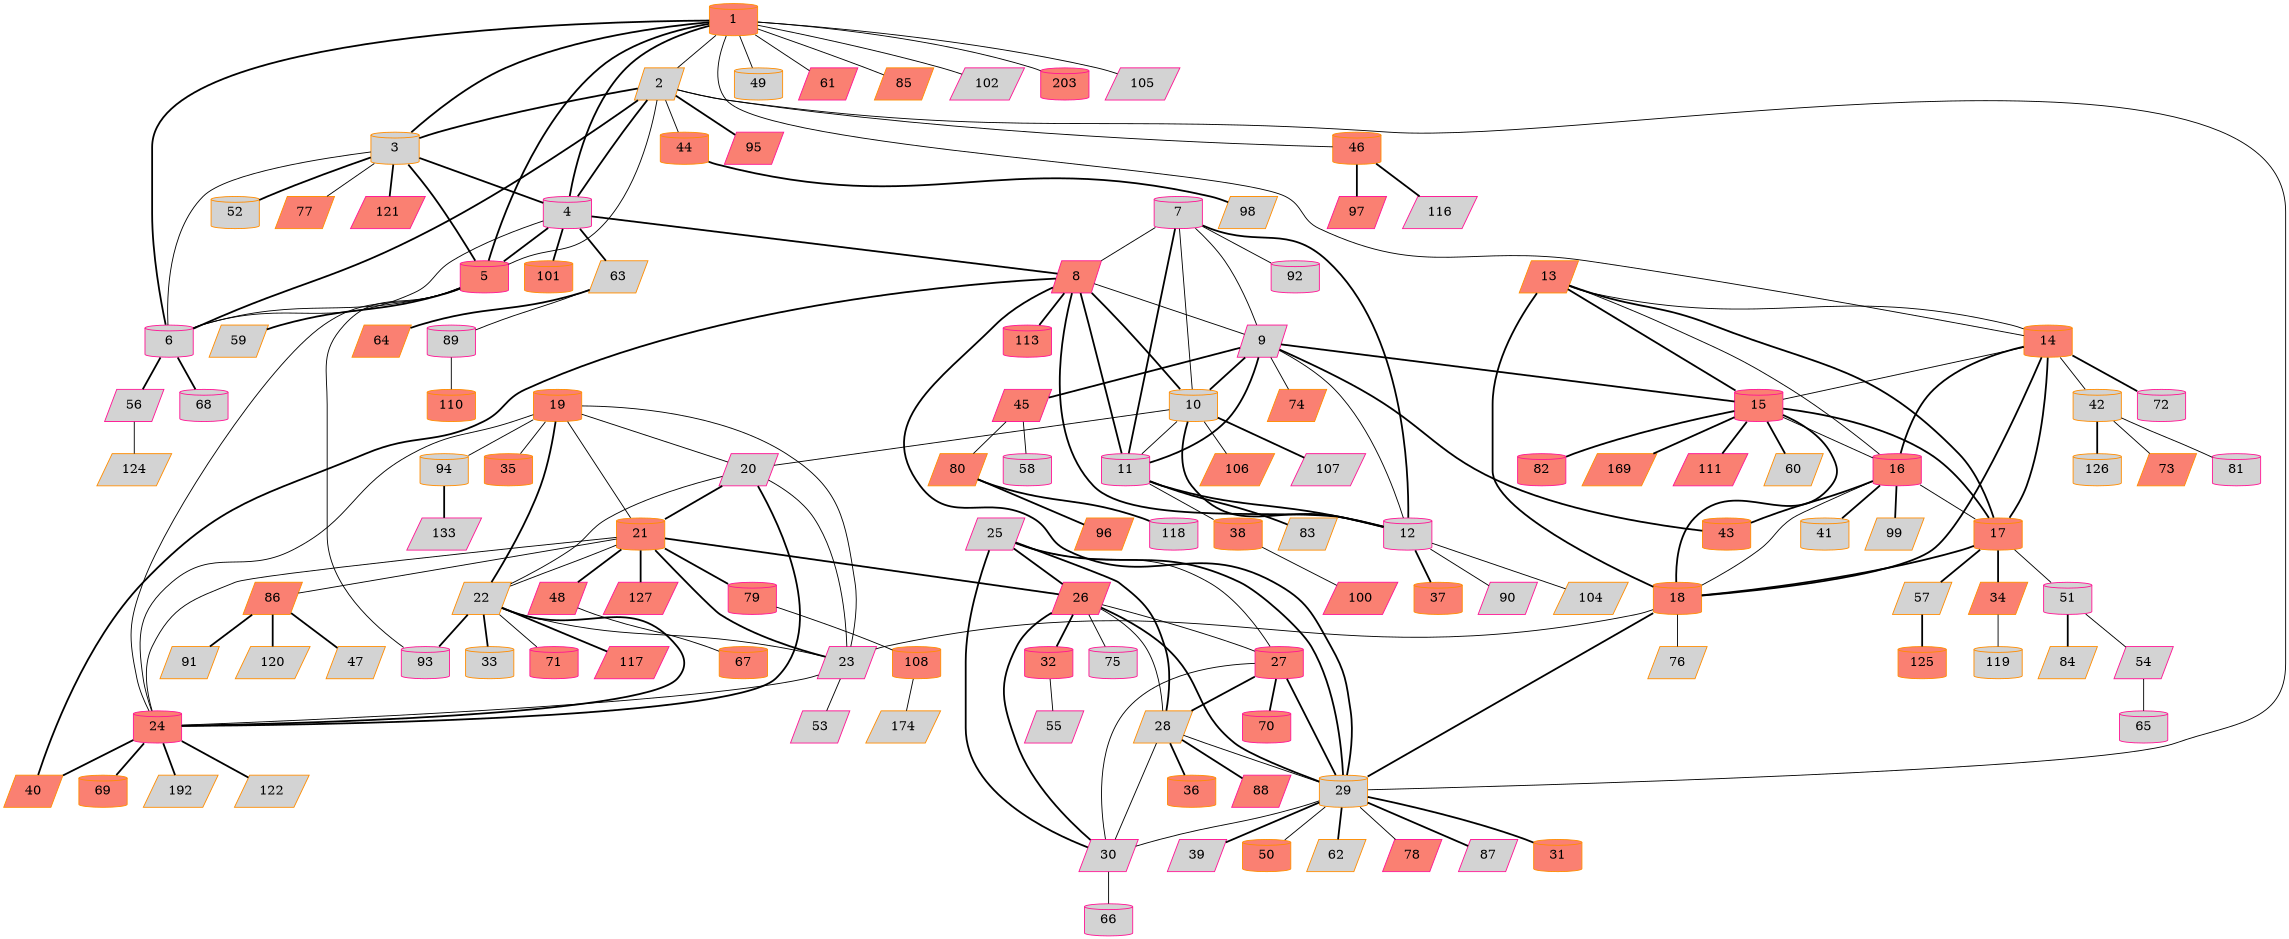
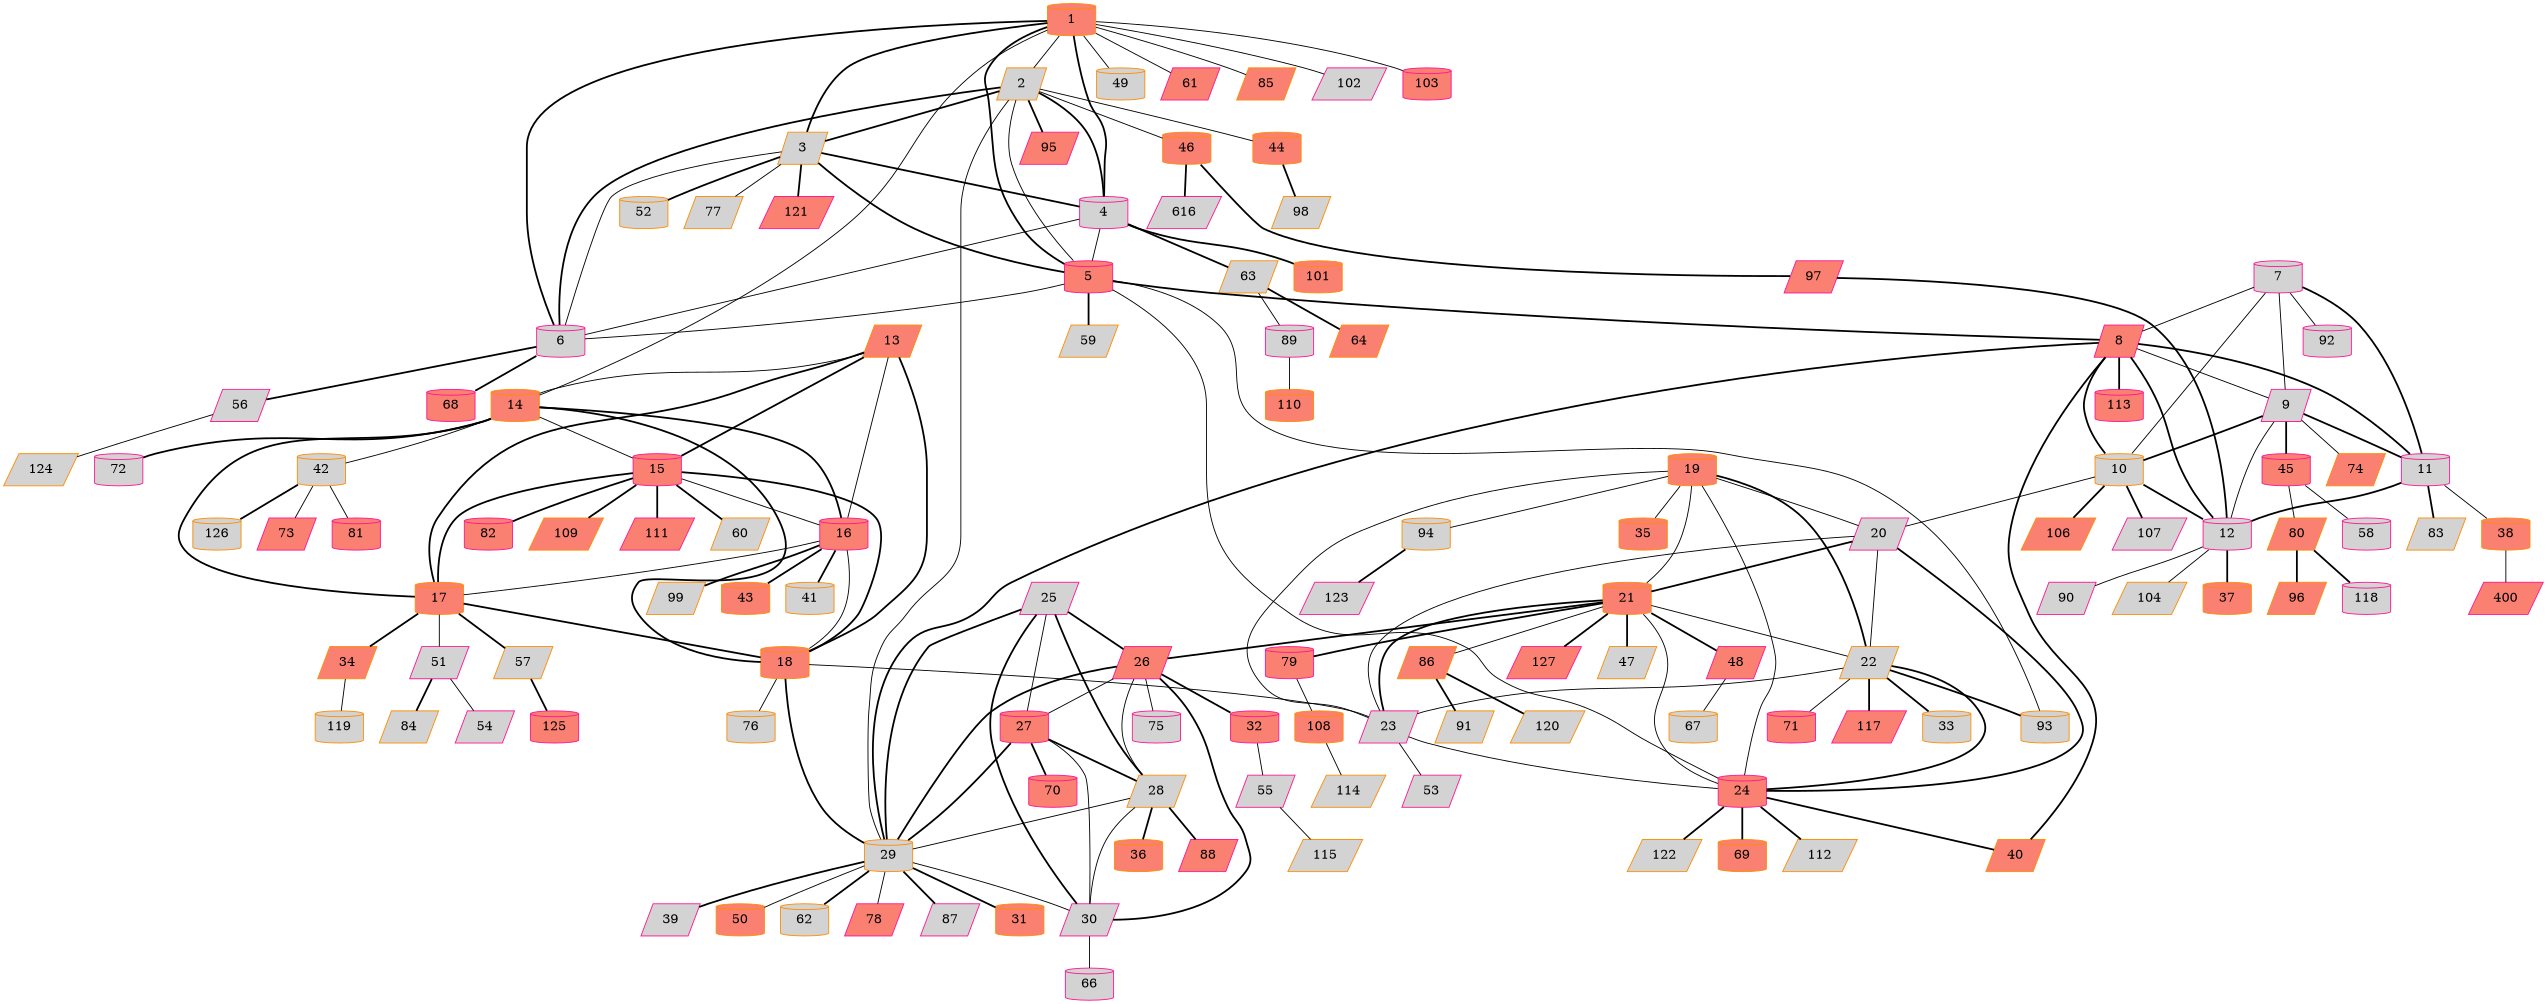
(1065, 84) -> (1427, 84)
(1143, 84) -> none
(395, 148) -> (803, 148)
(305, 213) -> (713, 213)
(1440, 213) -> (1184, 213)
(526, 245) -> (1096, 245)
(825, 245) -> (1606, 320)
(1369, 319) -> (2102, 304)
(1508, 373) -> none
(204, 405) -> (451, 405)
(1022, 405) -> (2286, 470)
(1159, 438) -> none
(1215, 438) -> (2089, 502)
(1619, 470) -> (566, 534)
(2167, 470) -> (287, 534)
(2237, 470) -> (356, 534)
(1478, 471) -> none
(444, 534) -> (1337, 598)
(1360, 598) -> (2506, 598)
(2068, 598) -> (439, 663)
(314, 631) -> (1627, 631)
(425, 663) -> (2045, 727)
(743, 663) -> (1693, 727)
(1678, 663) -> (751, 727)
(1922, 663) -> (555, 727)
(903, 727) -> (1348, 791)
(2144, 727) -> none
(181, 791) -> (1820, 856)
none -> (1325, 856)
(1336, 856) -> (805, 920)
